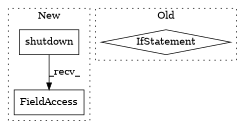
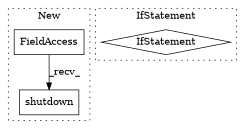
(166, 16) -> (166, 16)
(49, 69) -> (49, 69)
